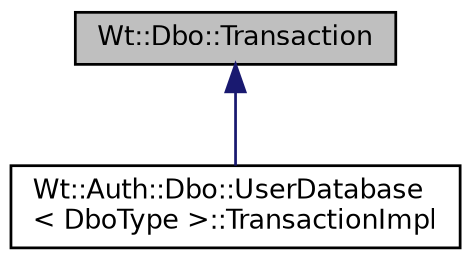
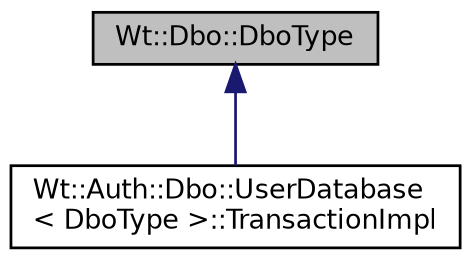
(236, 38) -> (236, 38)
